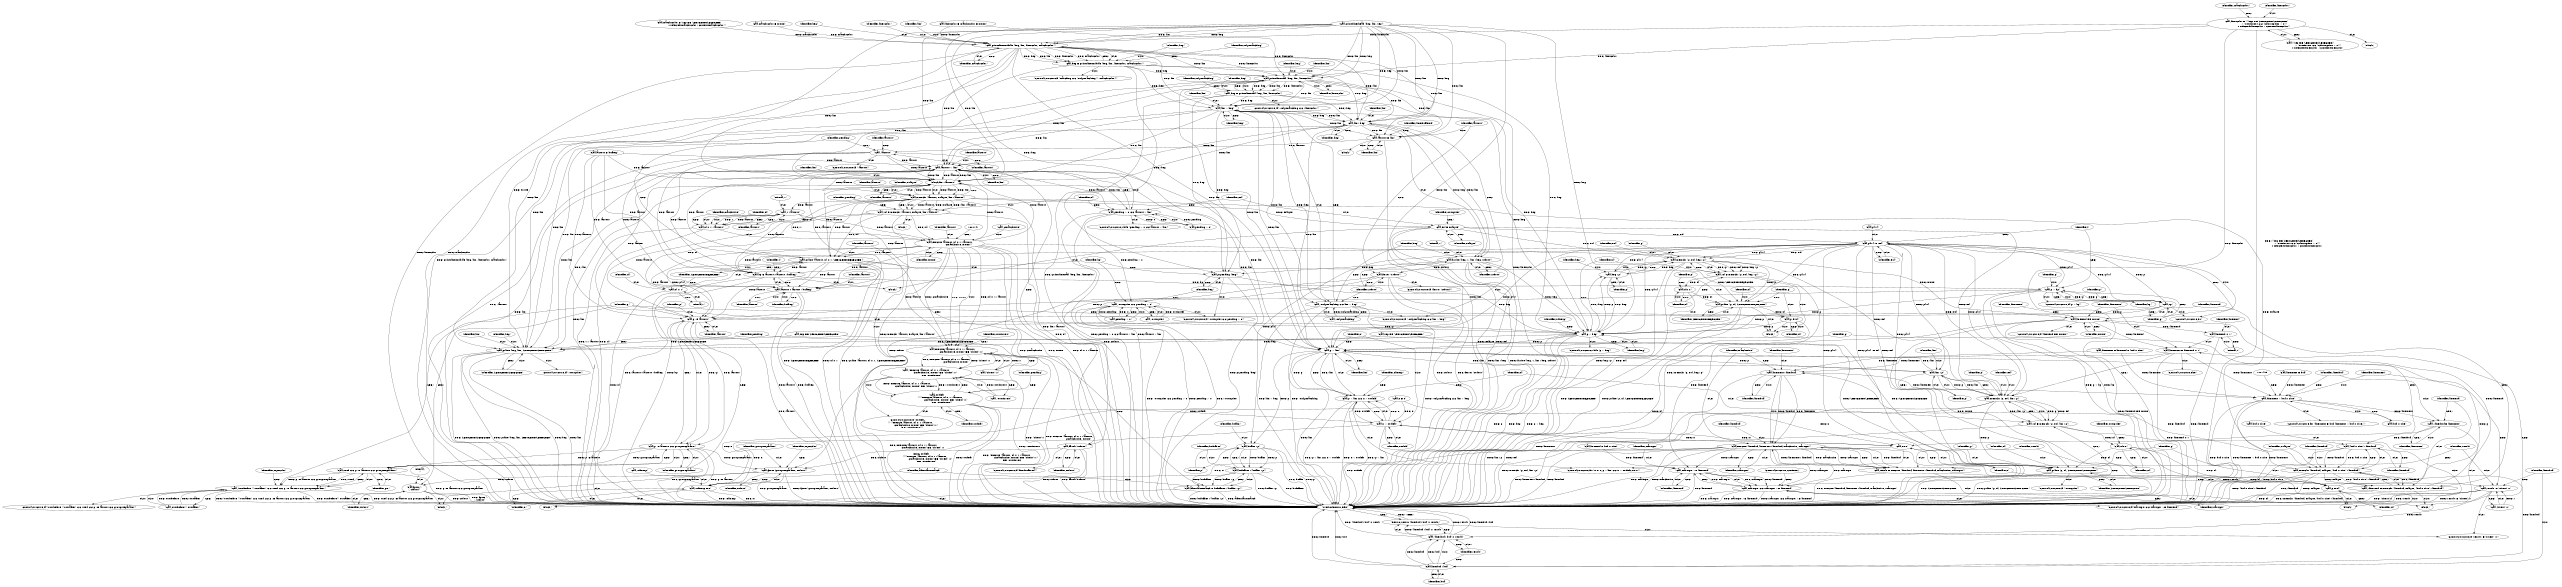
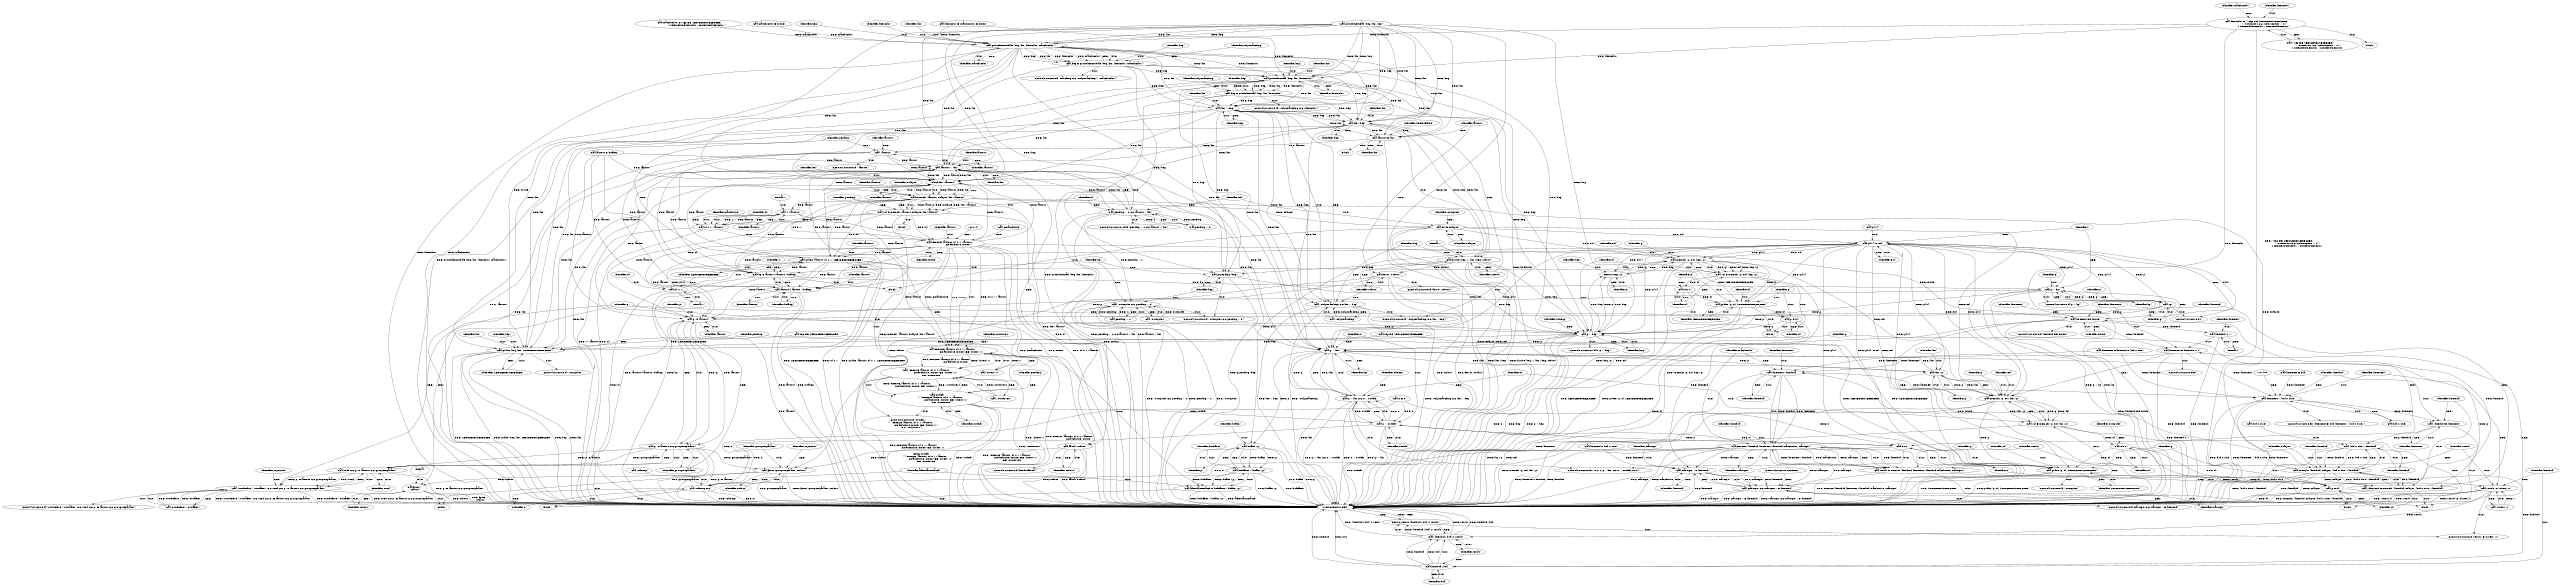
(1238, 86) -> (1238, 86)
(1613, 275) -> (1613, 275)
(381, 488) -> (381, 488)
